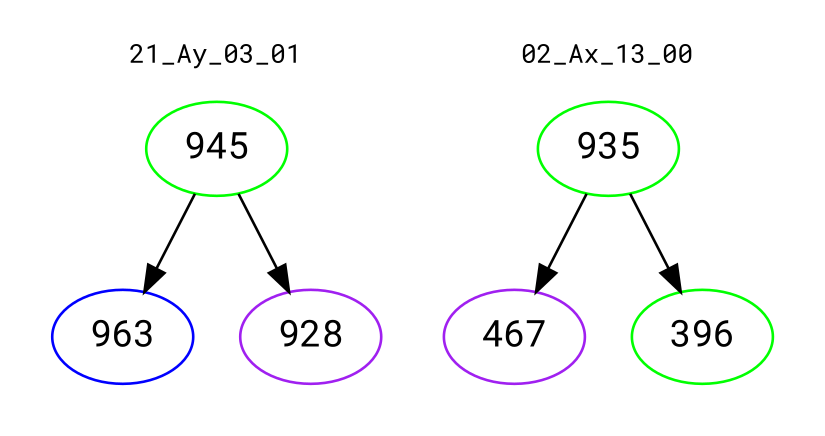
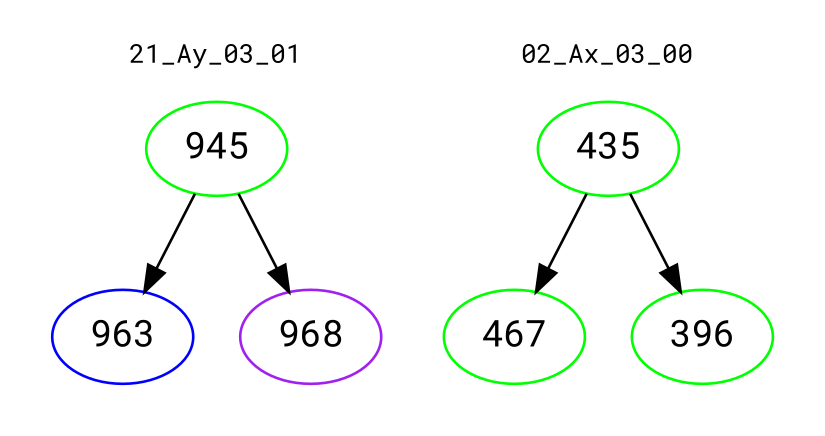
(608, 56) -> (608, 56)
(608, 149) -> (608, 149)
(311, 337) -> (311, 337)
(514, 337) -> (514, 337)
